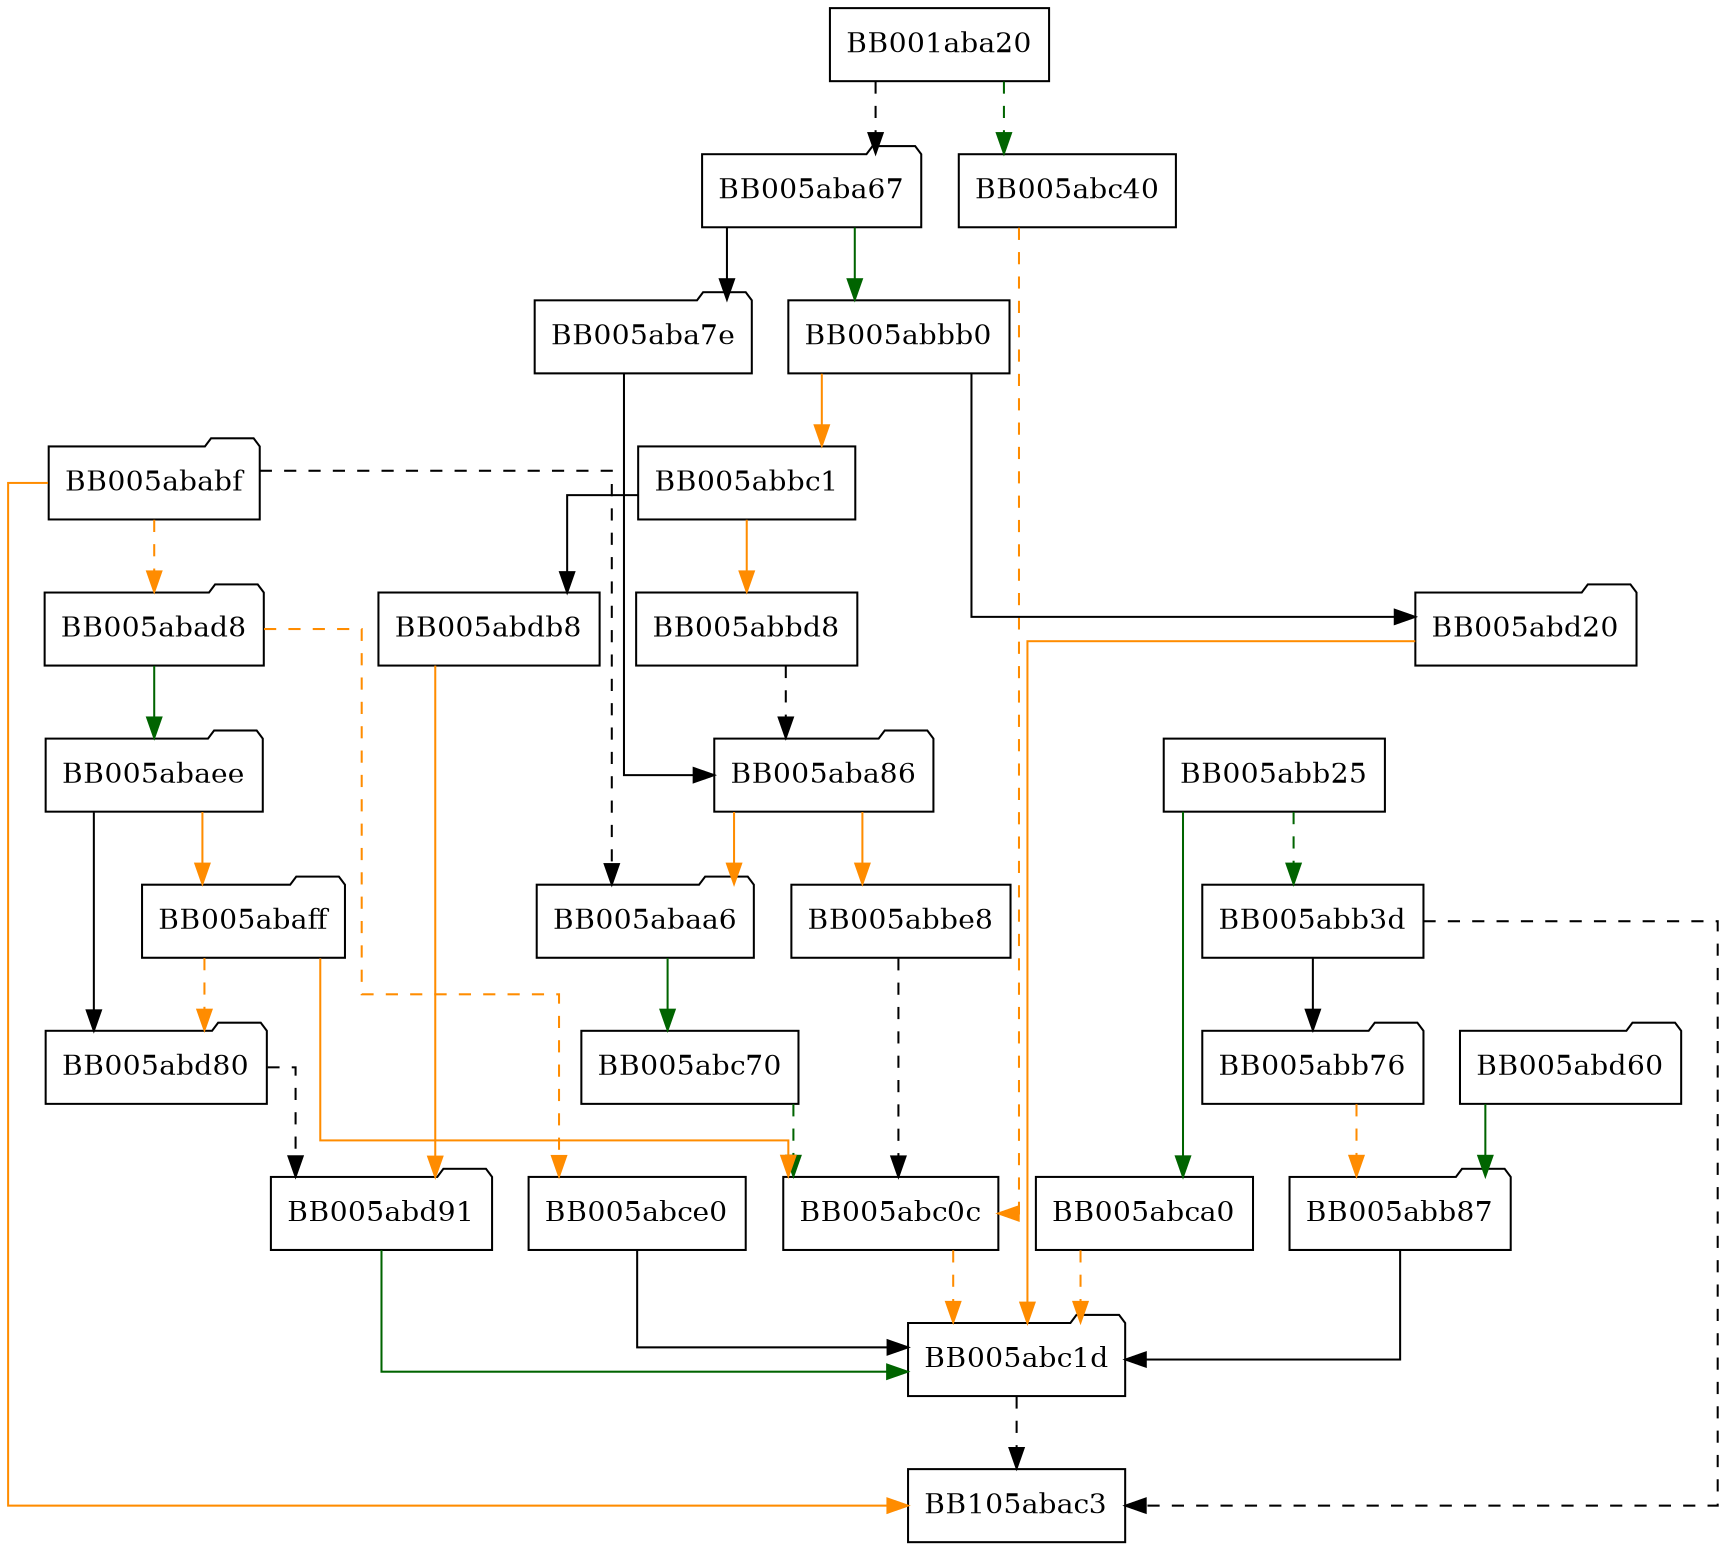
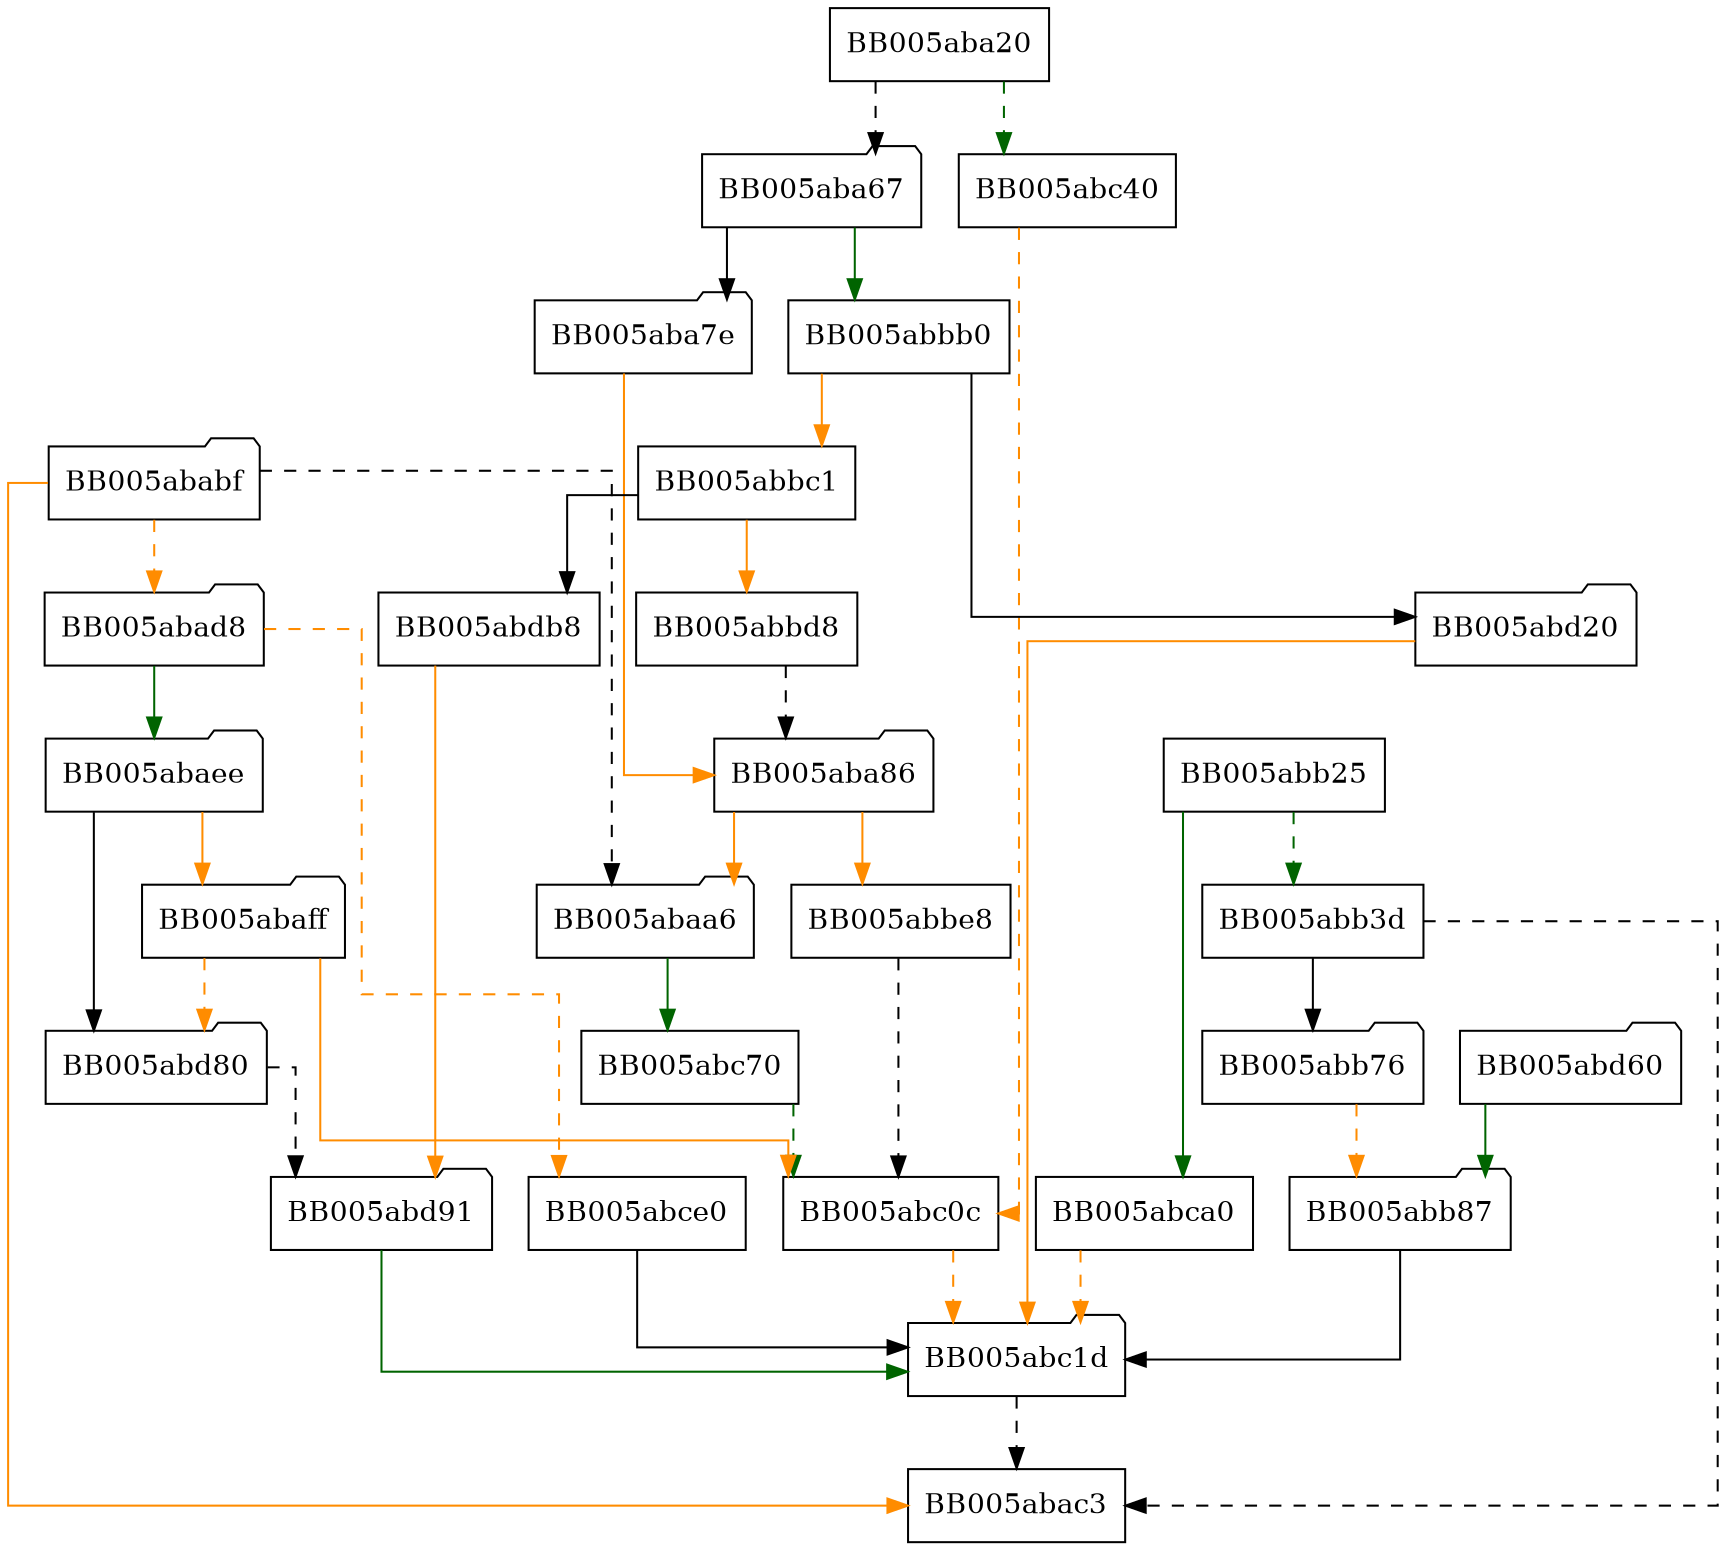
(940, 45) -> (940, 45)
(624, 609) -> (624, 609)
(1017, 1506) -> (1017, 1506)
